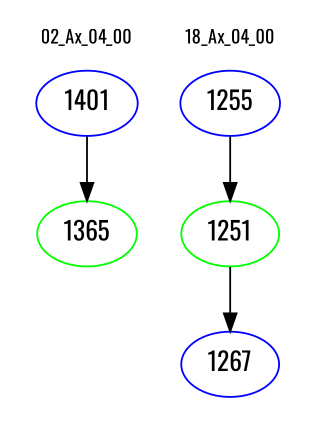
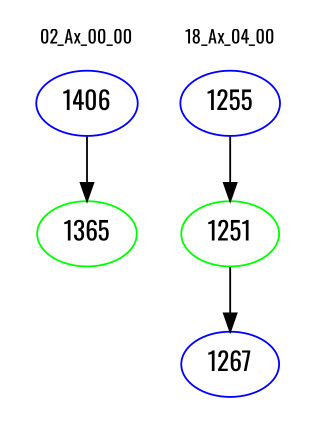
(87, 39) -> (87, 39)
(87, 103) -> (87, 103)
